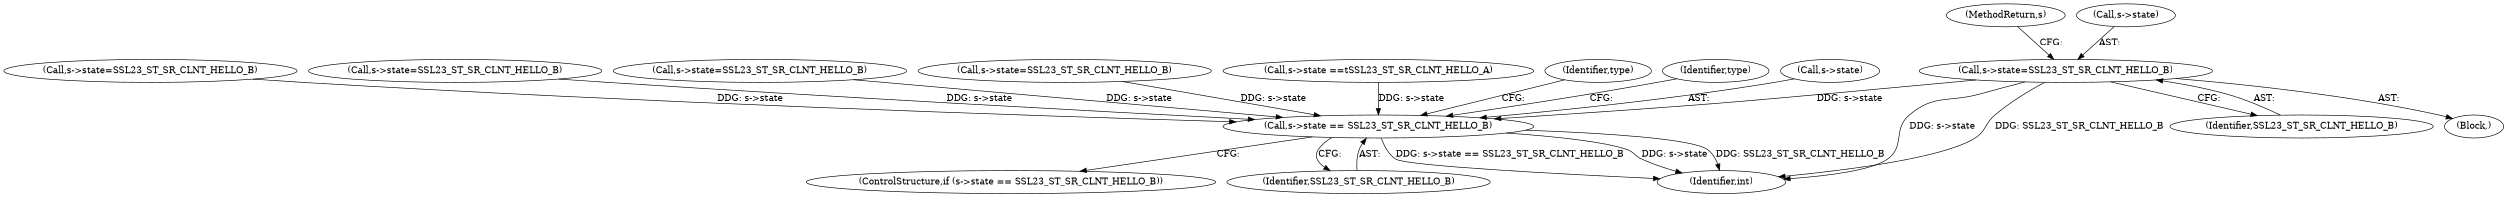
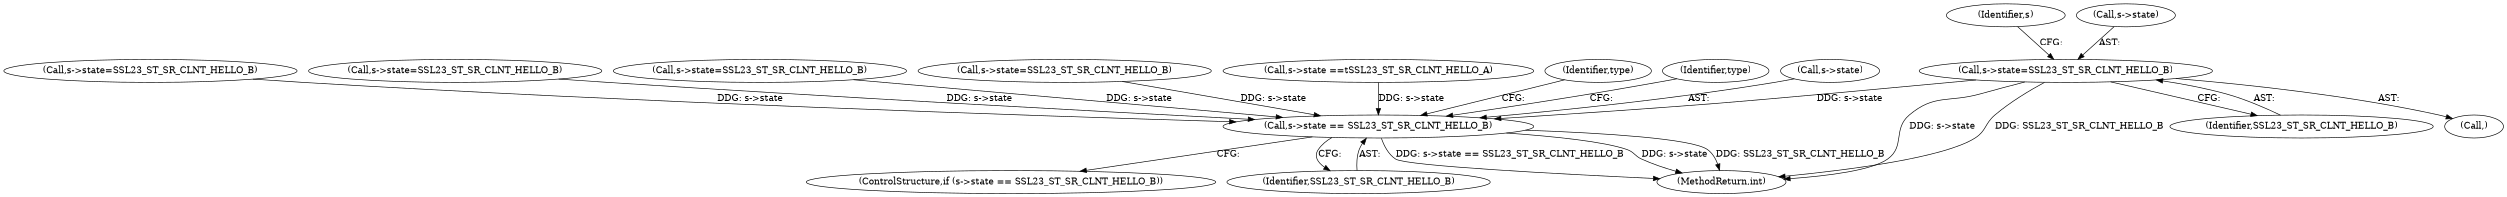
(2006, 15) -> (2006, 15)
(2474, 126) -> (2474, 126)
(1721, 182) -> (1721, 182)
